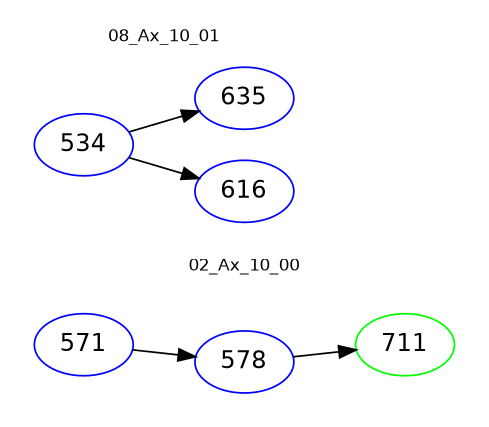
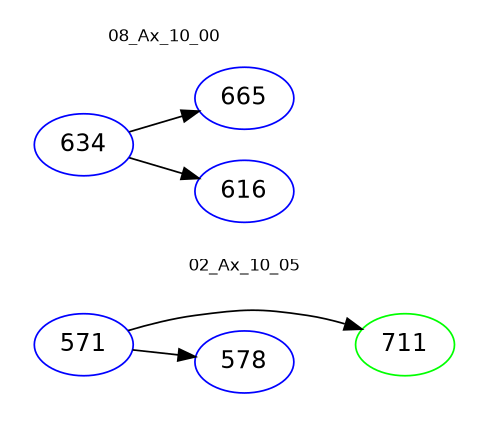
(164, 37) -> (164, 37)
(244, 98) -> (244, 98)
(84, 145) -> (84, 145)
(244, 266) -> (244, 266)
(316, 354) -> (236, 311)
